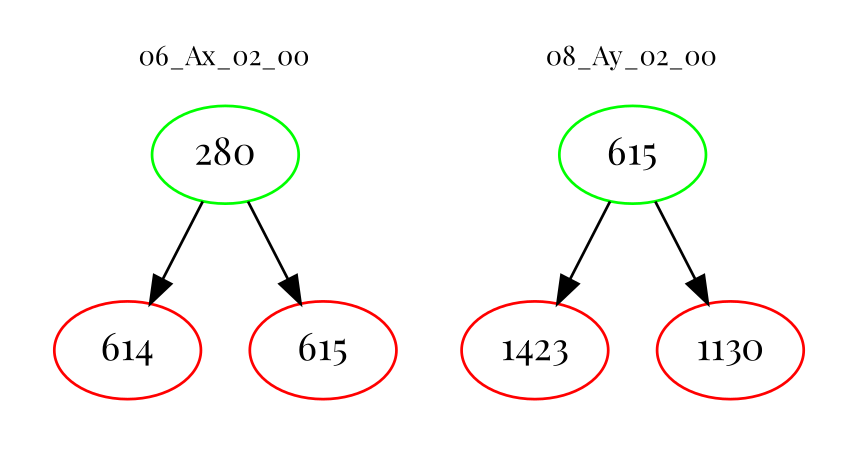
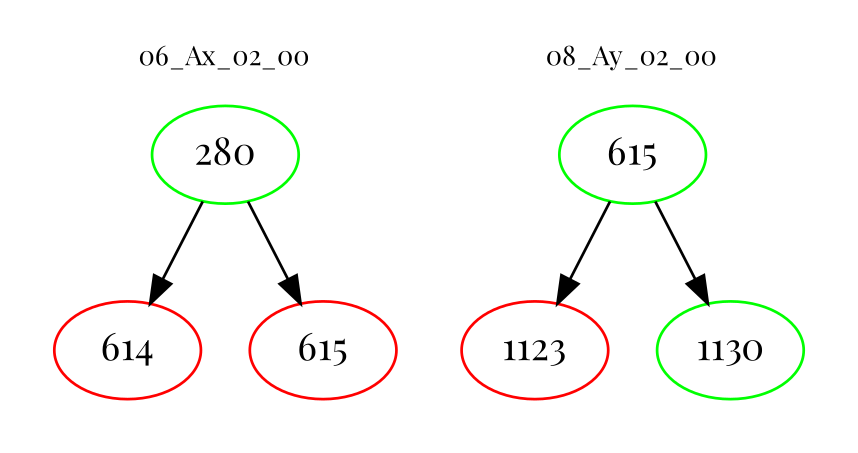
(535, 350) -> (535, 350)
(730, 350) -> (730, 350)
